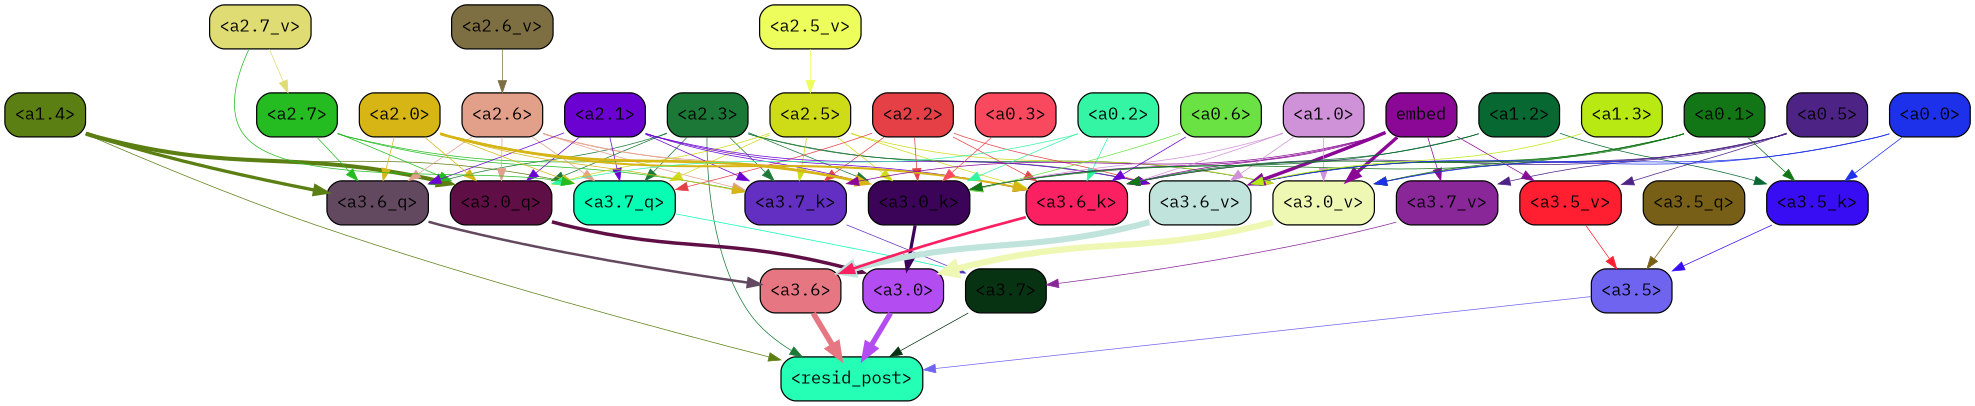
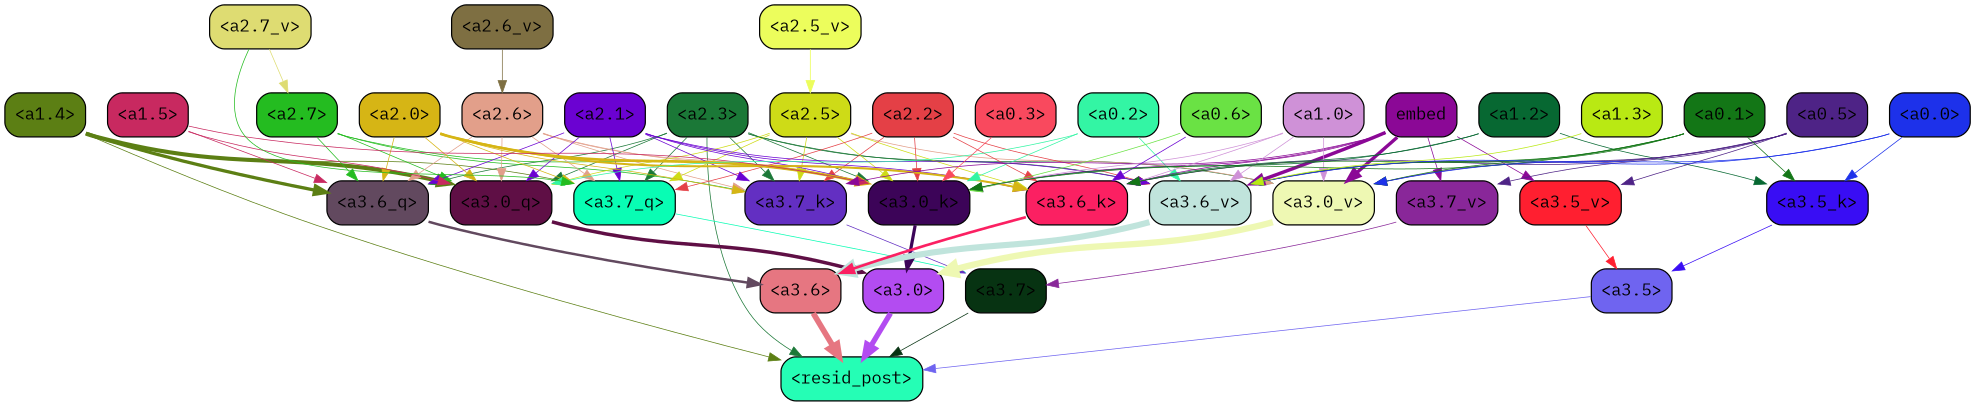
none -> (148, 115)
(1102, 149) -> (1155, 154)
(1055, 161) -> (1055, 161)
(1694, 203) -> none
